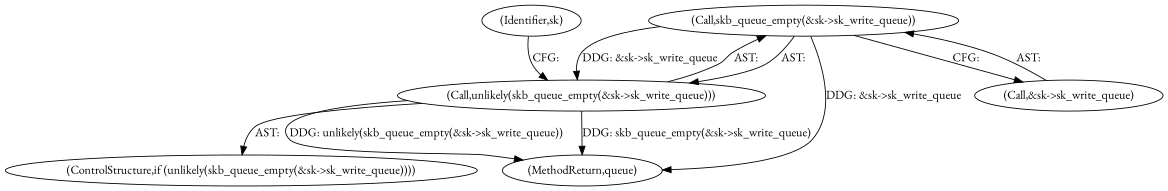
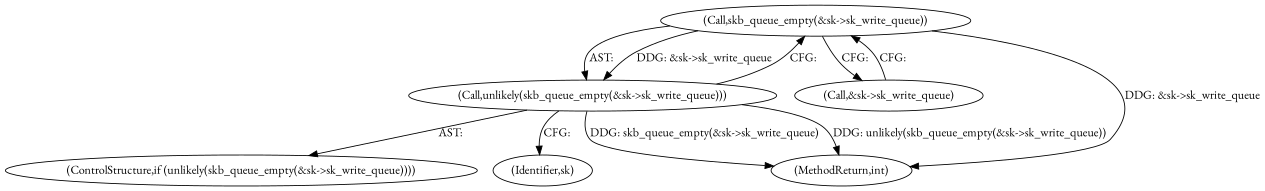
(530, 57) -> (544, 126)
(748, 58) -> (805, 58)
(1030, 58) -> (895, 58)
(582, 170) -> (842, 170)
